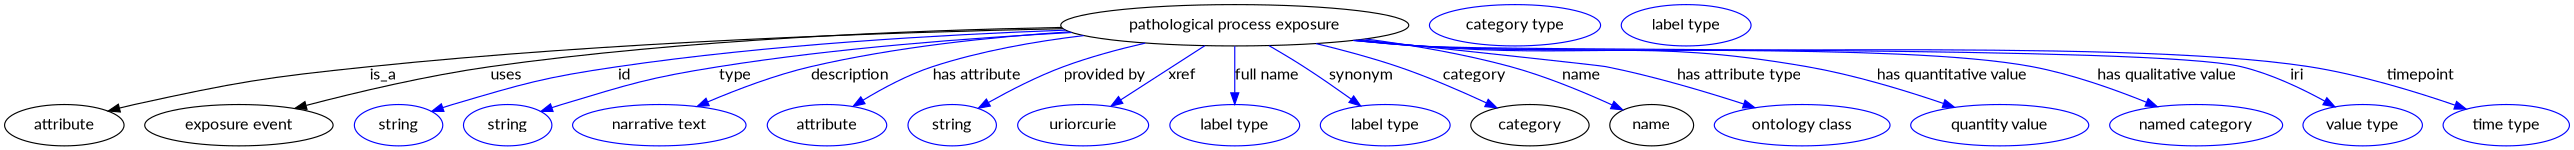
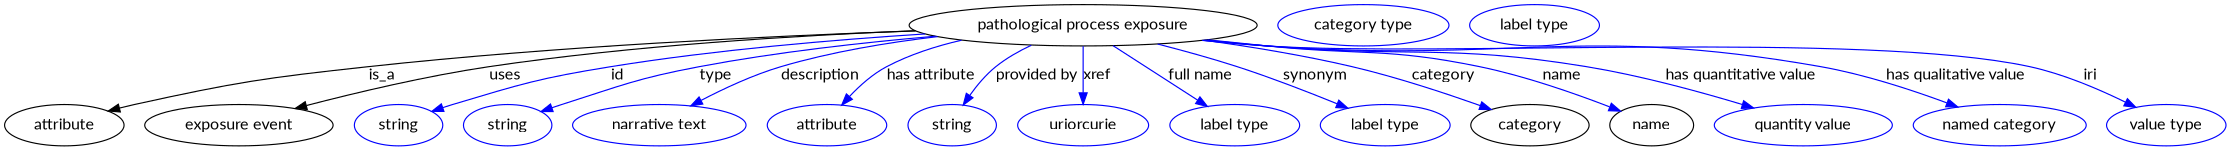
(1802, 125) -> none
(2506, 125) -> none
